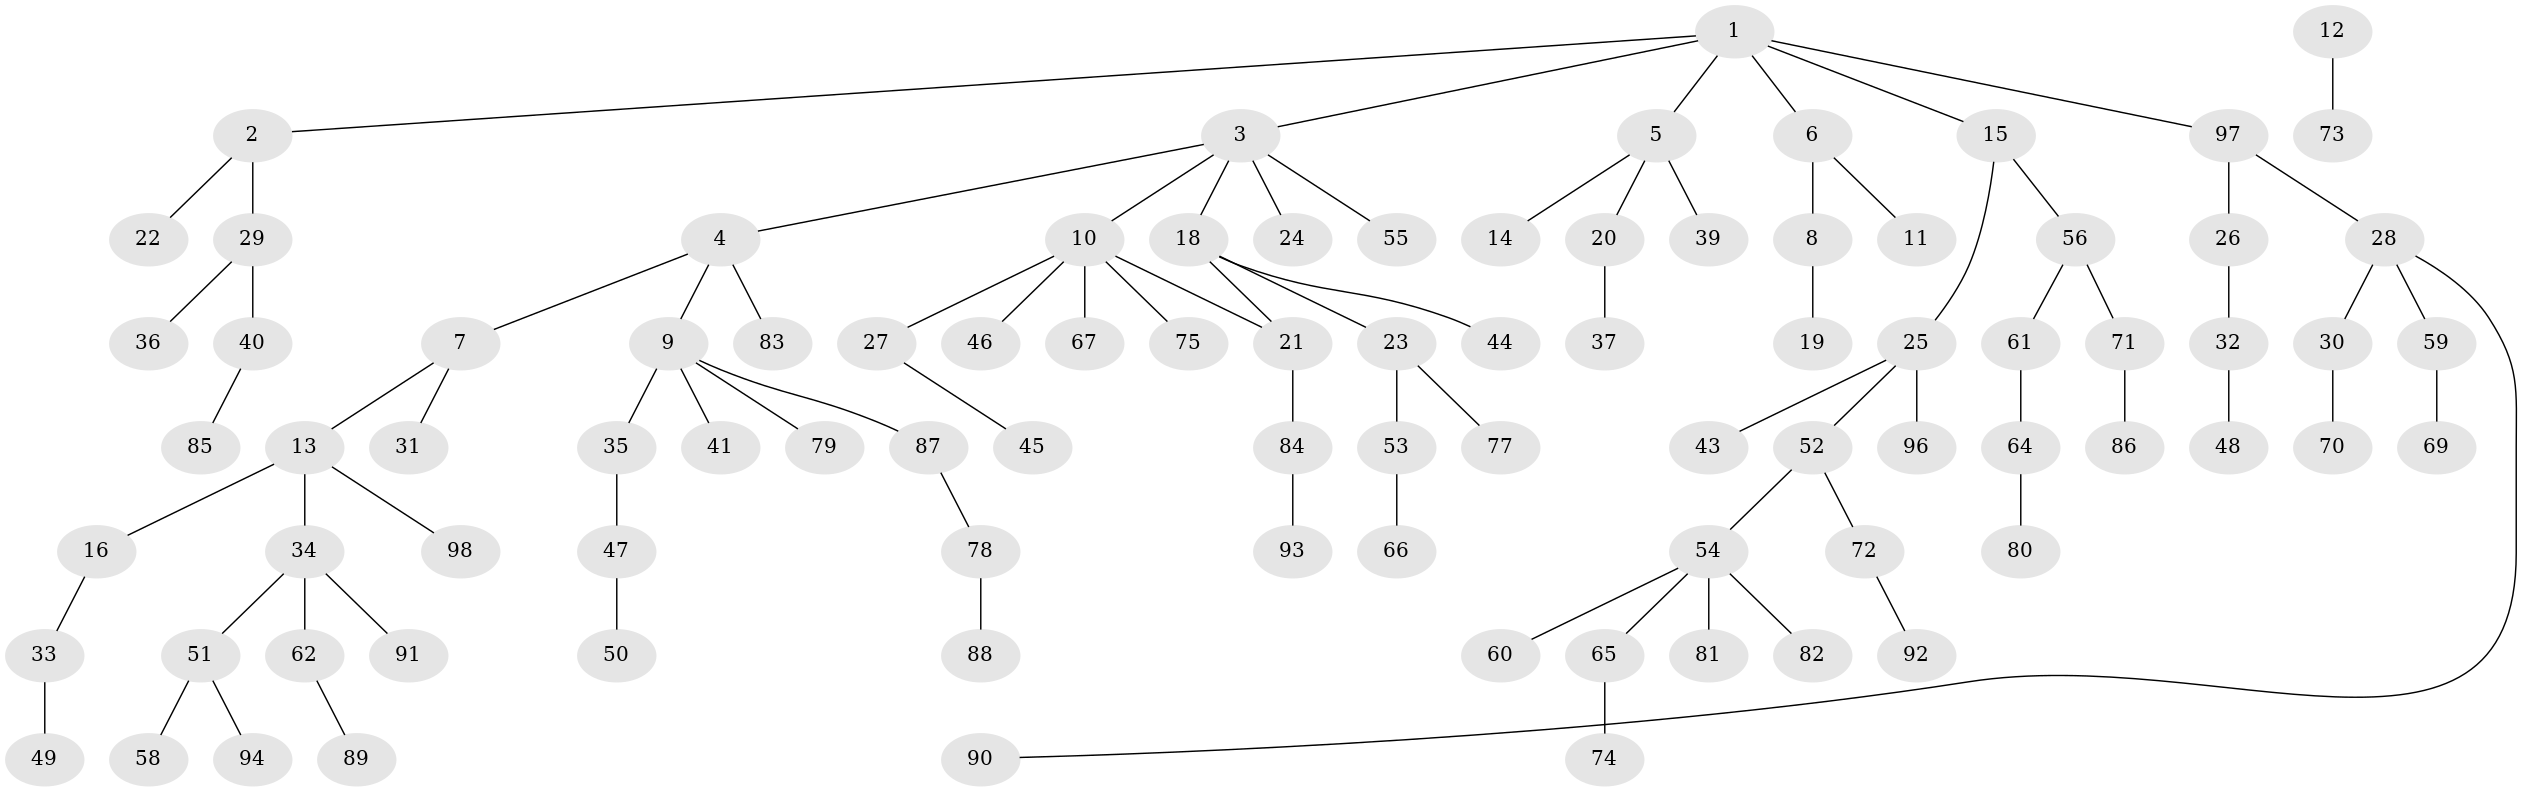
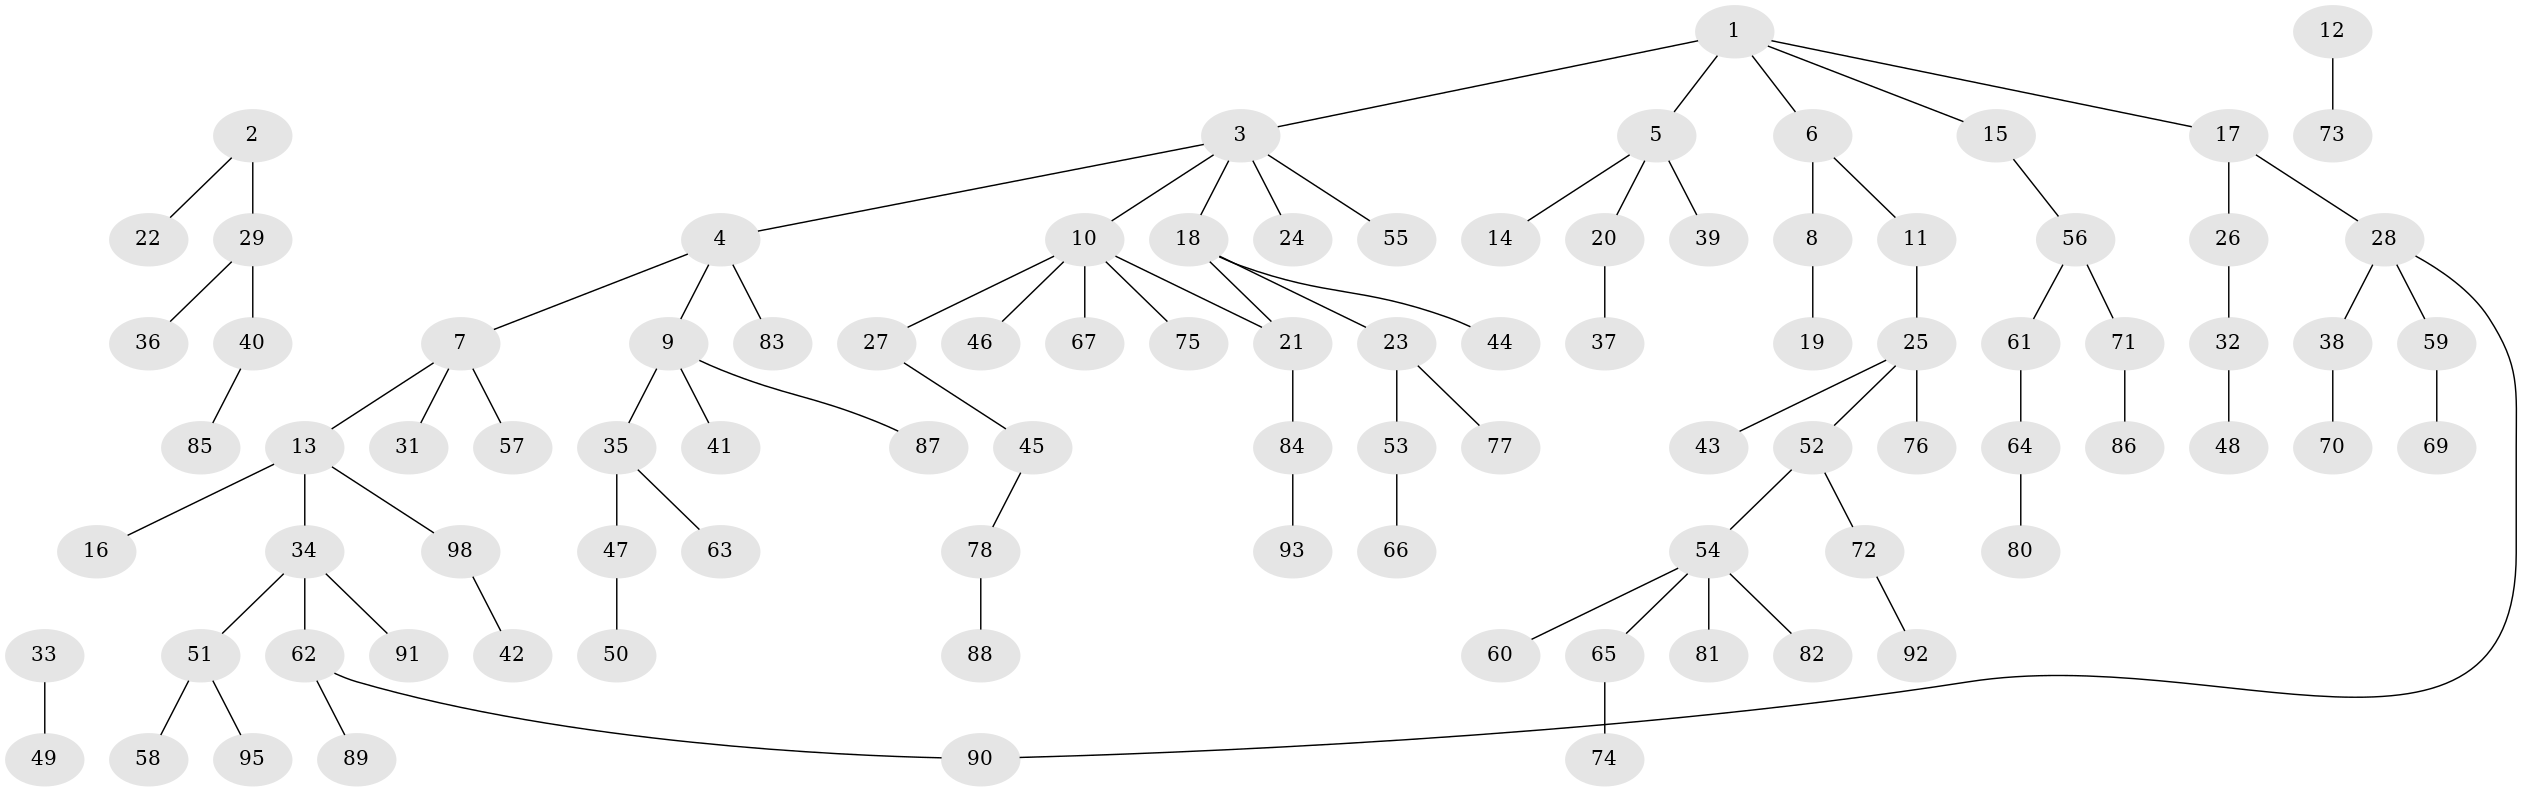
(994, 84) -> none
(2229, 136) -> (2229, 136)
(1976, 246) -> (1917, 292)
(2333, 344) -> (2333, 344)
none -> (513, 448)
(825, 448) -> none
(1917, 448) -> (1917, 448)
(955, 500) -> (1007, 500)
none -> (721, 552)
(71, 604) -> none
none -> (513, 656)
none -> (635, 736)
(253, 760) -> (253, 760)
